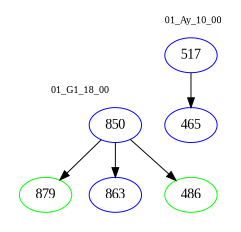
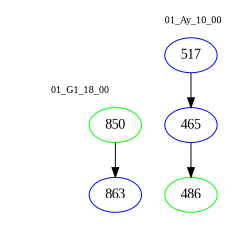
(115, 125) -> (115, 125)
(143, 151) -> (191, 155)
(46, 195) -> none
